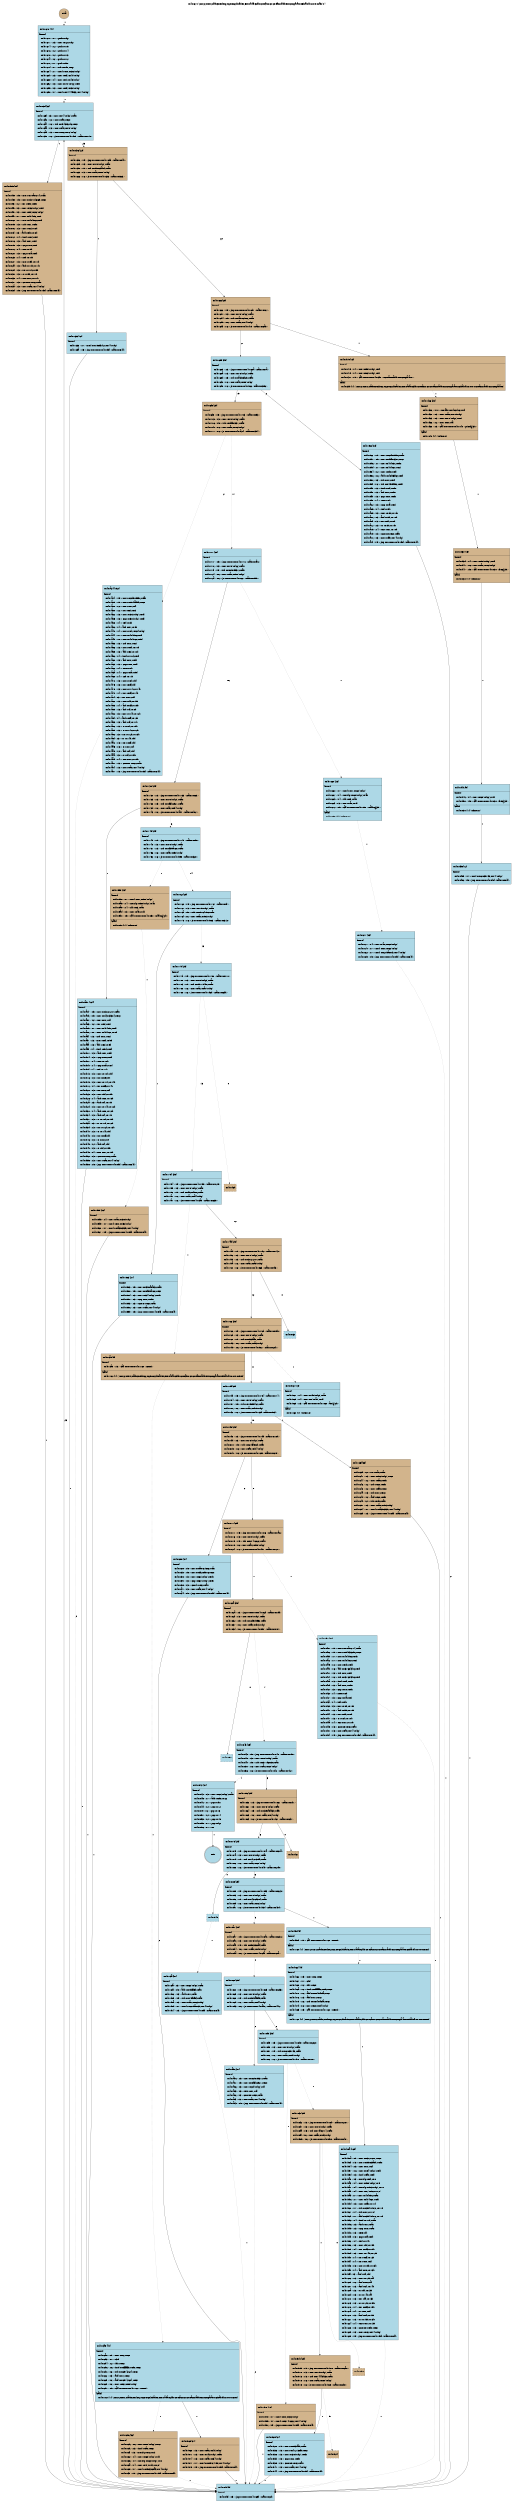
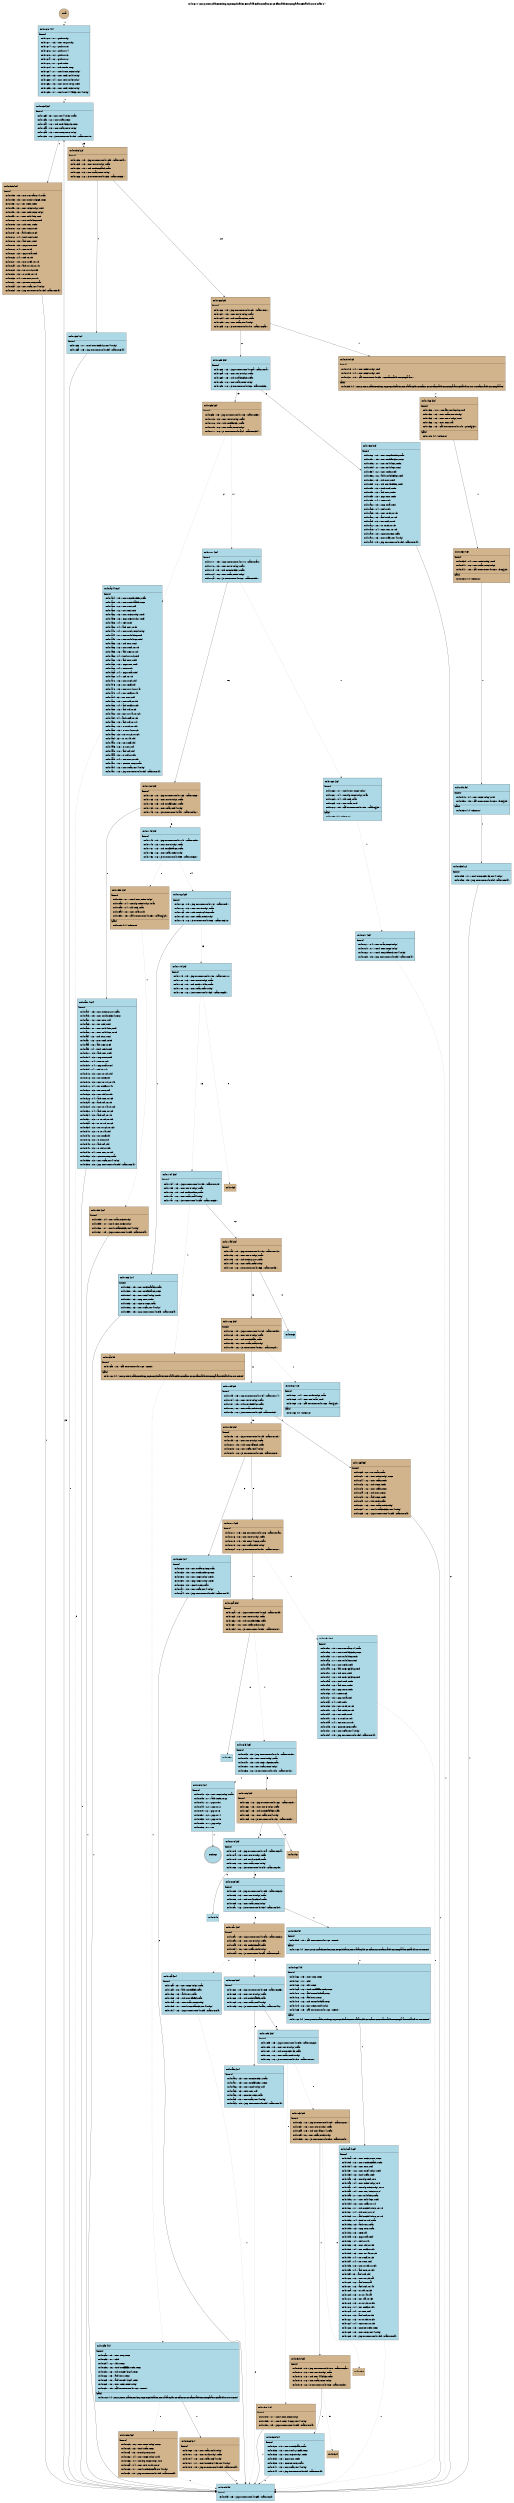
(213, 1855) -> (213, 1855)
(205, 1947) -> (222, 1964)
